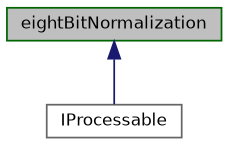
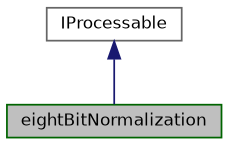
(114, 82) -> (114, 82)
